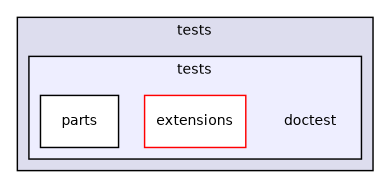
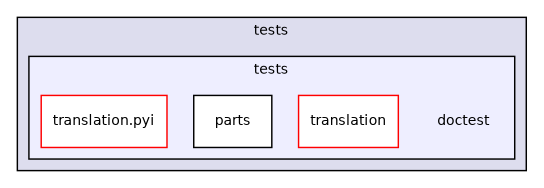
none -> (104, 121)
(195, 121) -> (348, 121)
